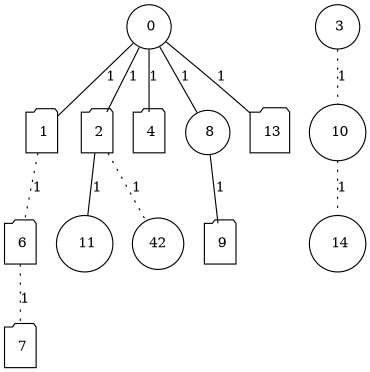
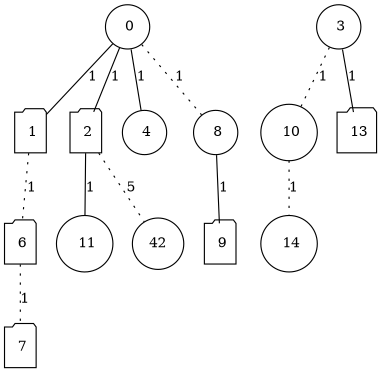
(208, 77) -> (348, 81)
(178, 80) -> (172, 80)
(149, 132) -> (145, 132)
(137, 188) -> (131, 188)
